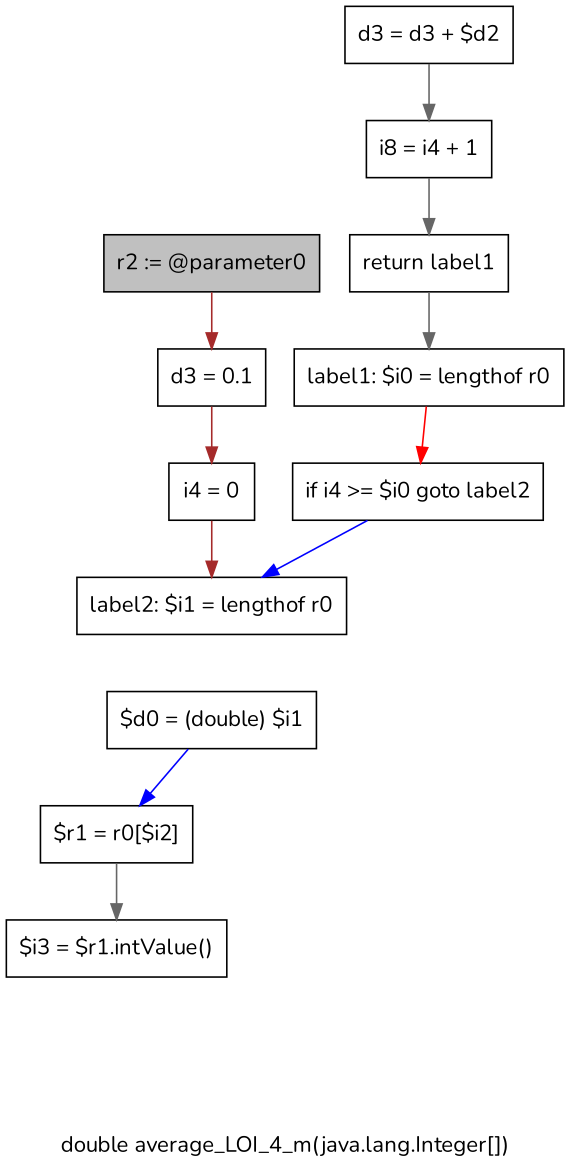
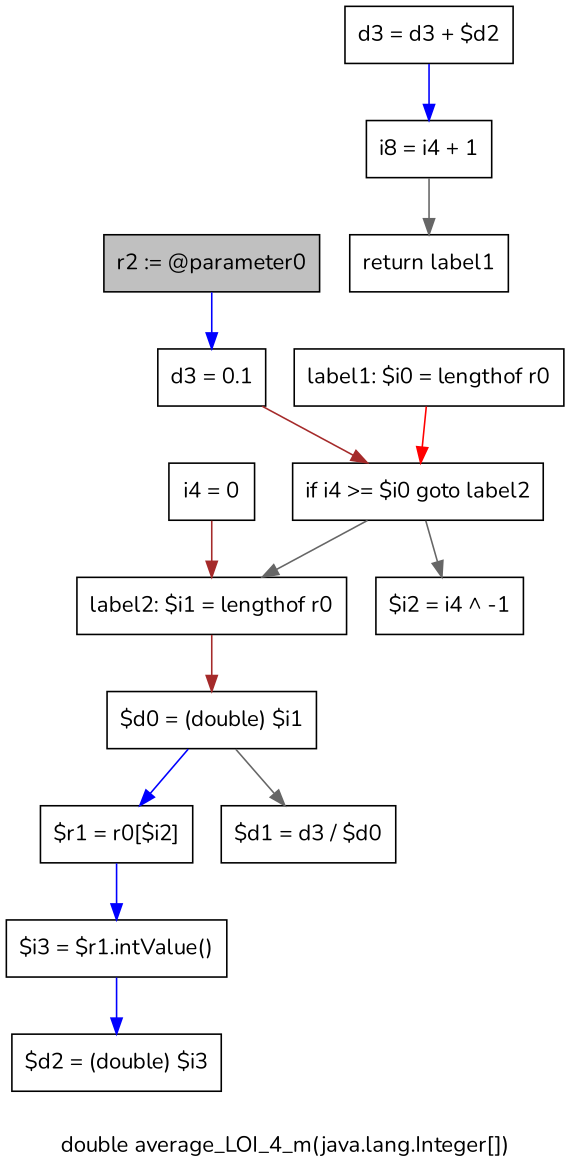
(429, 84) -> (429, 84)
(212, 313) -> (212, 313)
(429, 313) -> none
(212, 427) -> (308, 431)
(322, 545) -> (322, 545)
none -> (450, 606)
none -> (212, 655)
none -> (308, 834)
(117, 884) -> (117, 884)
none -> (117, 1063)
